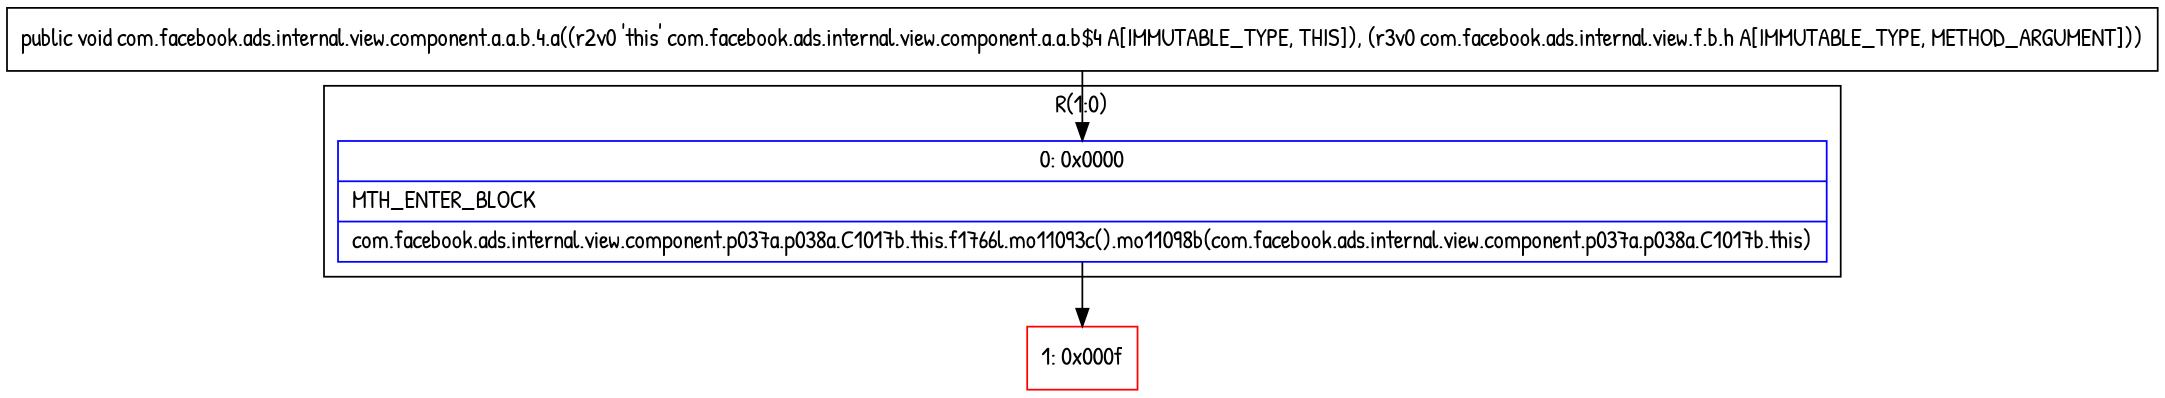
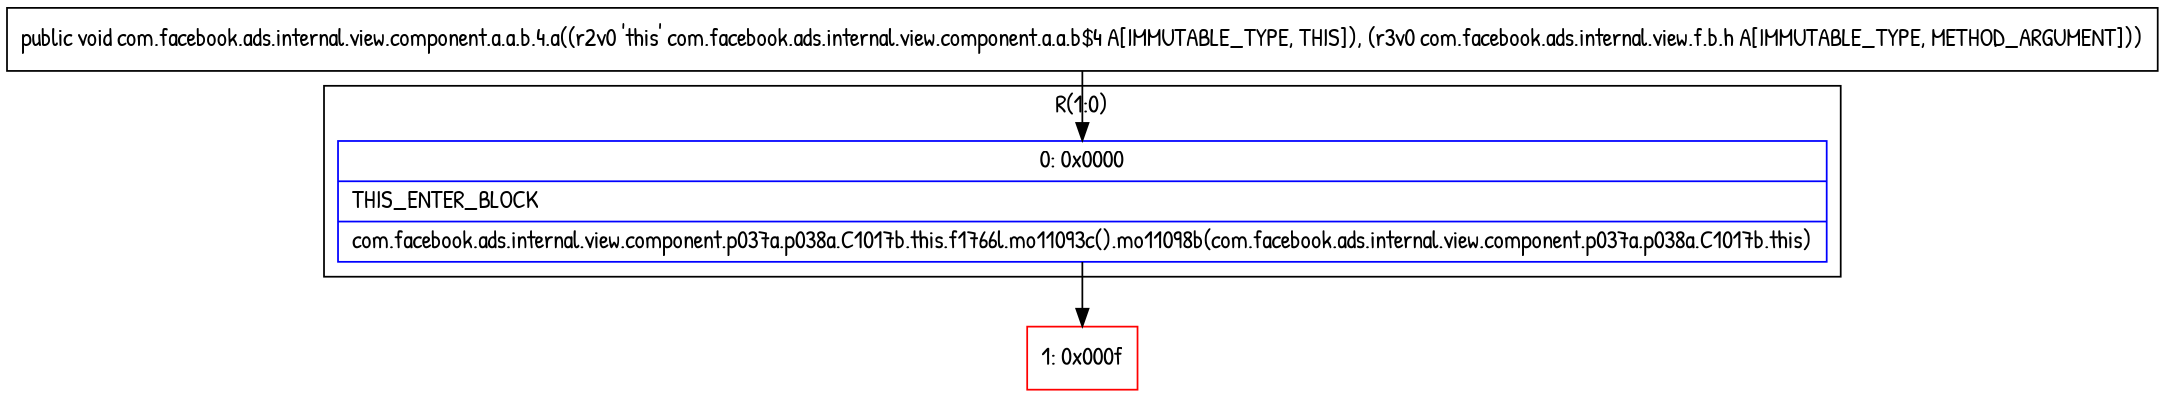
(445, 201) -> (446, 201)
